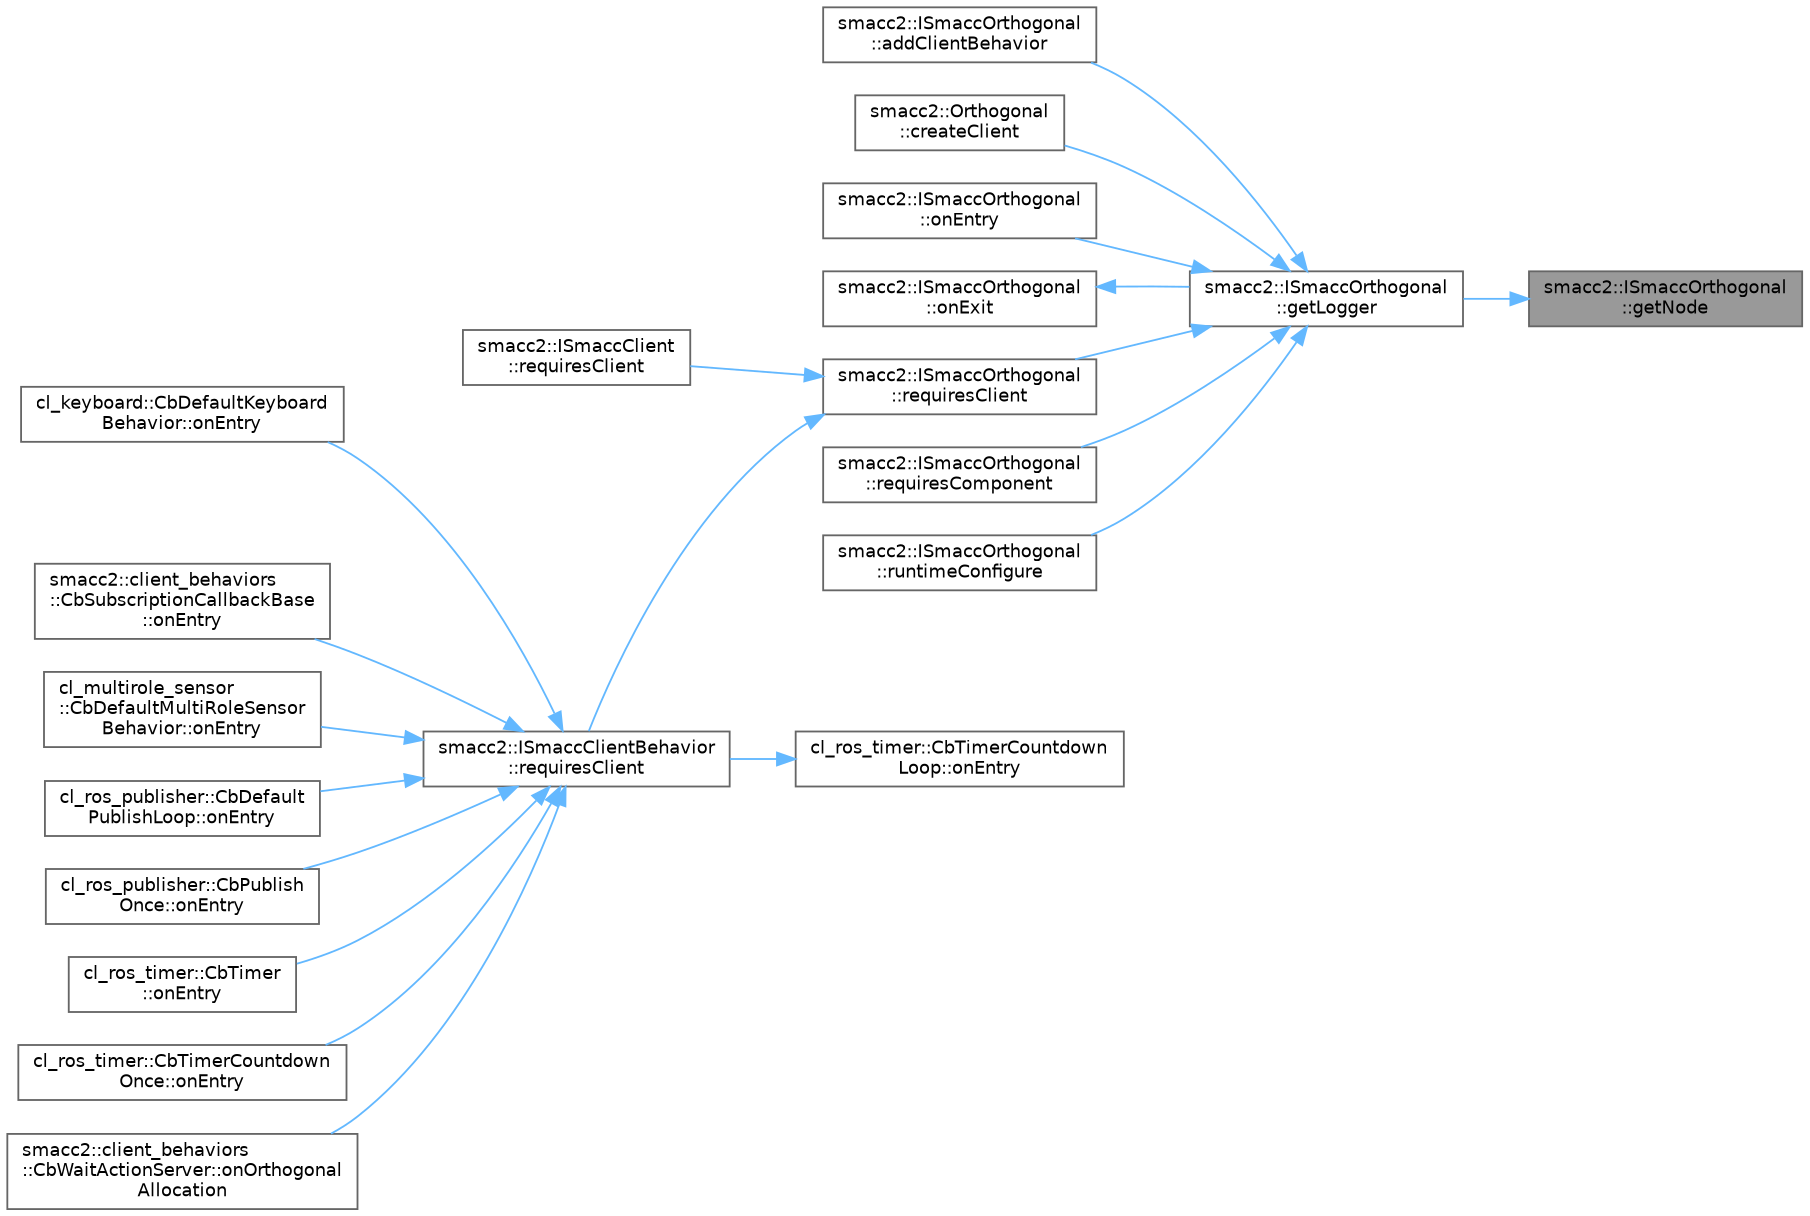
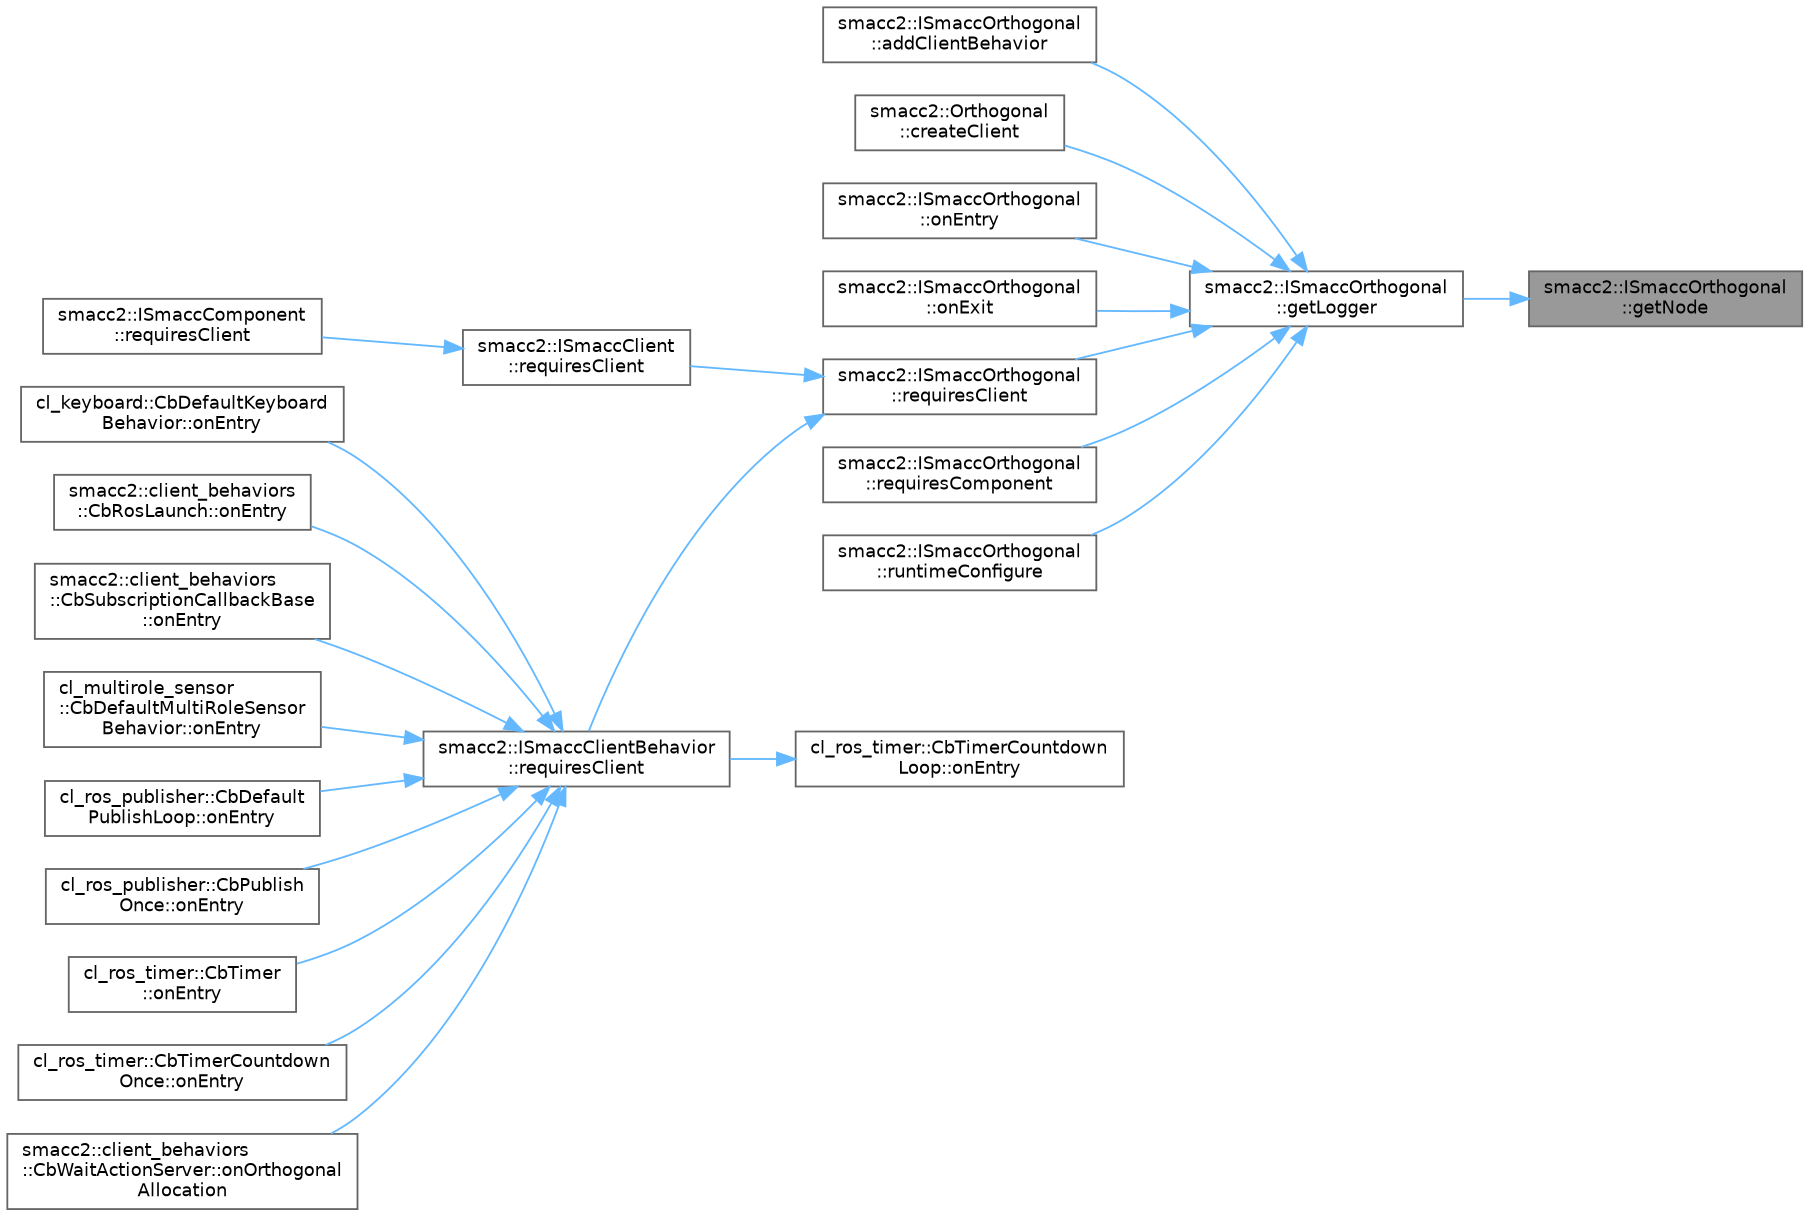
(1152, 286) -> (1134, 311)
none -> (182, 326)
none -> (182, 502)
